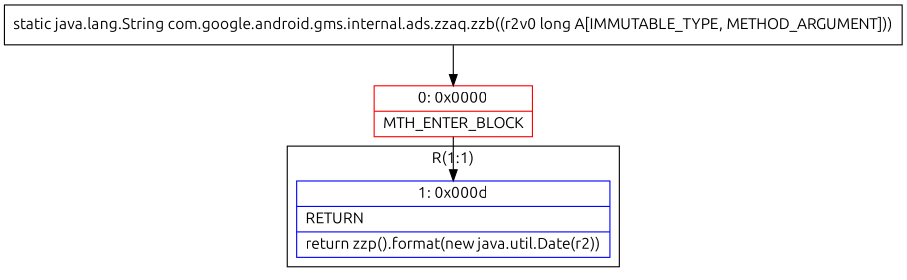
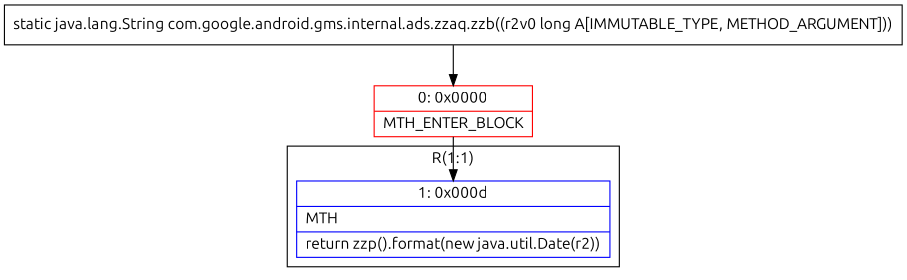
(335, 219) -> (322, 219)
